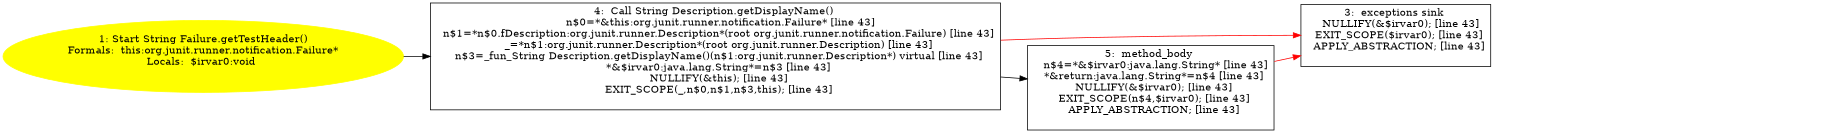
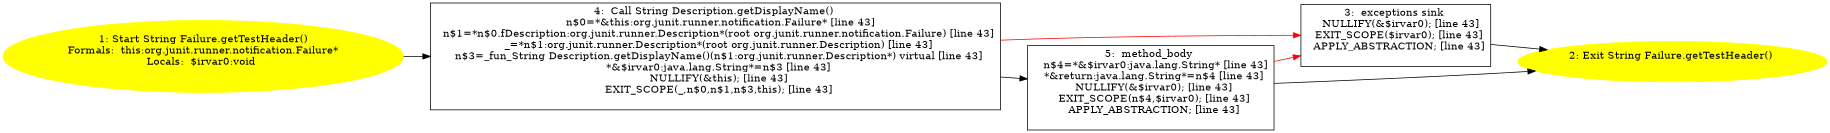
none -> (1672, 62)
